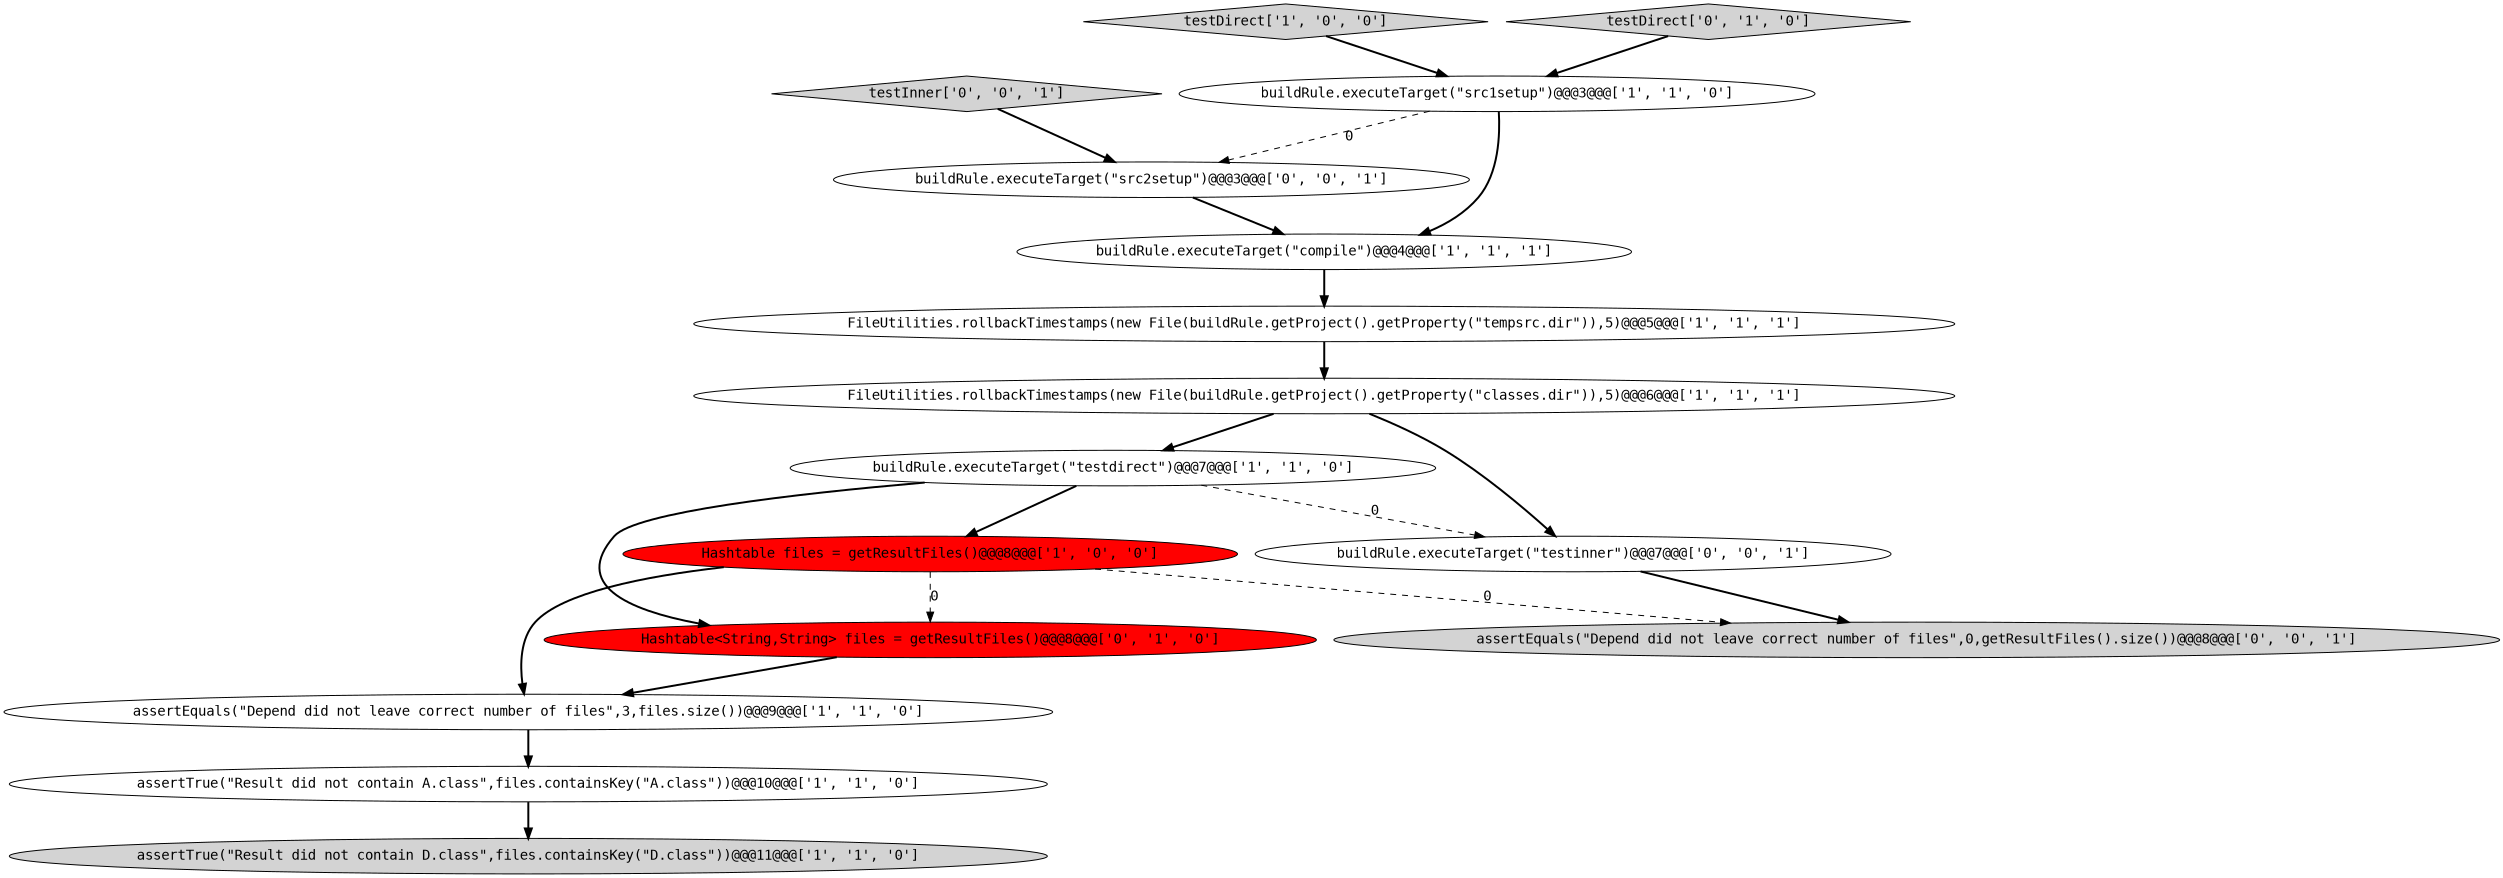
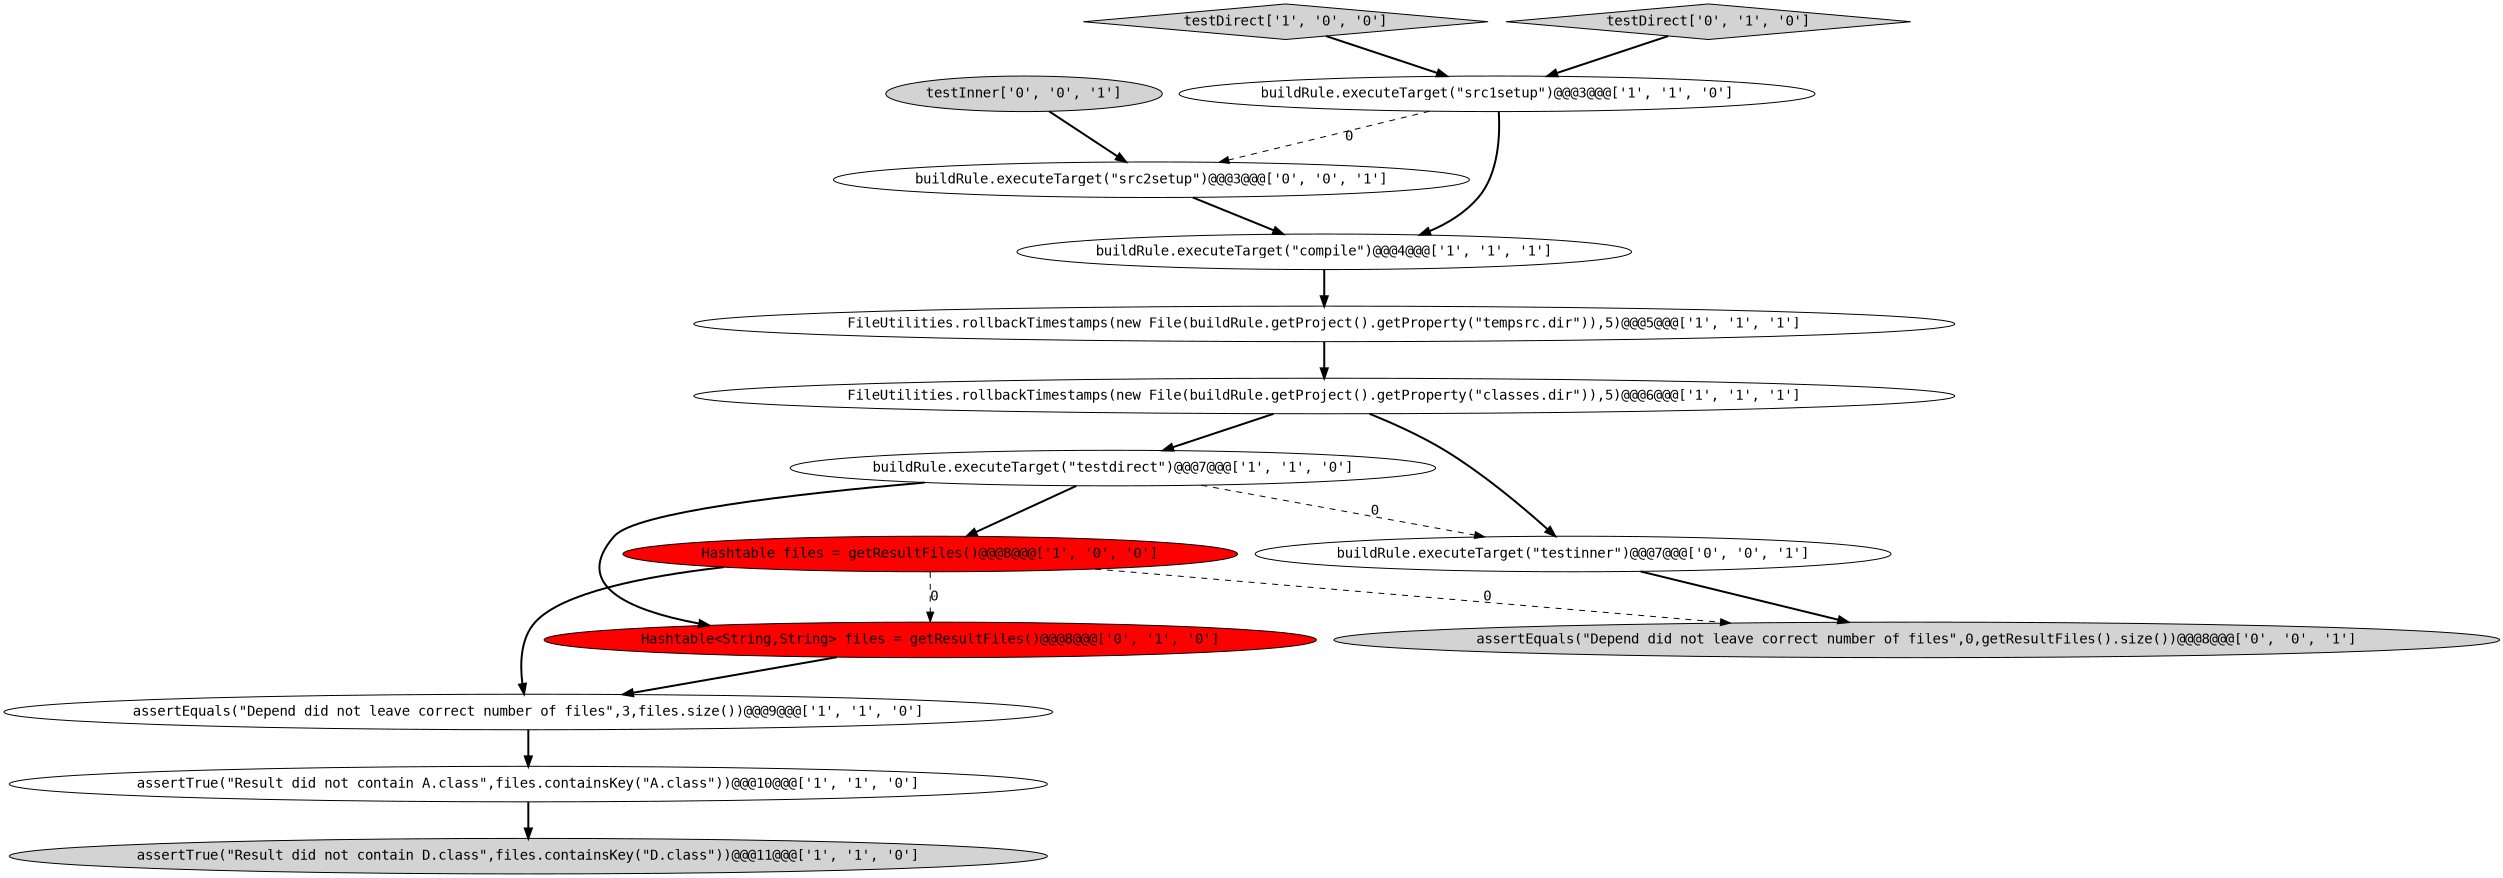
(967, 94) -> (1024, 94)
